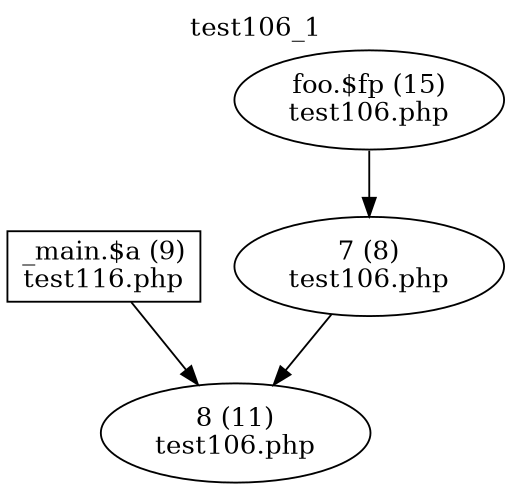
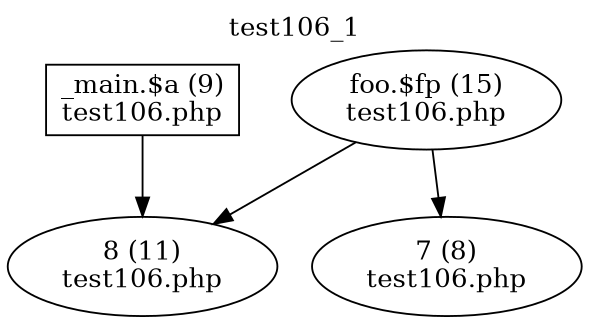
(104, 266) -> (143, 100)
(308, 342) -> (293, 179)
